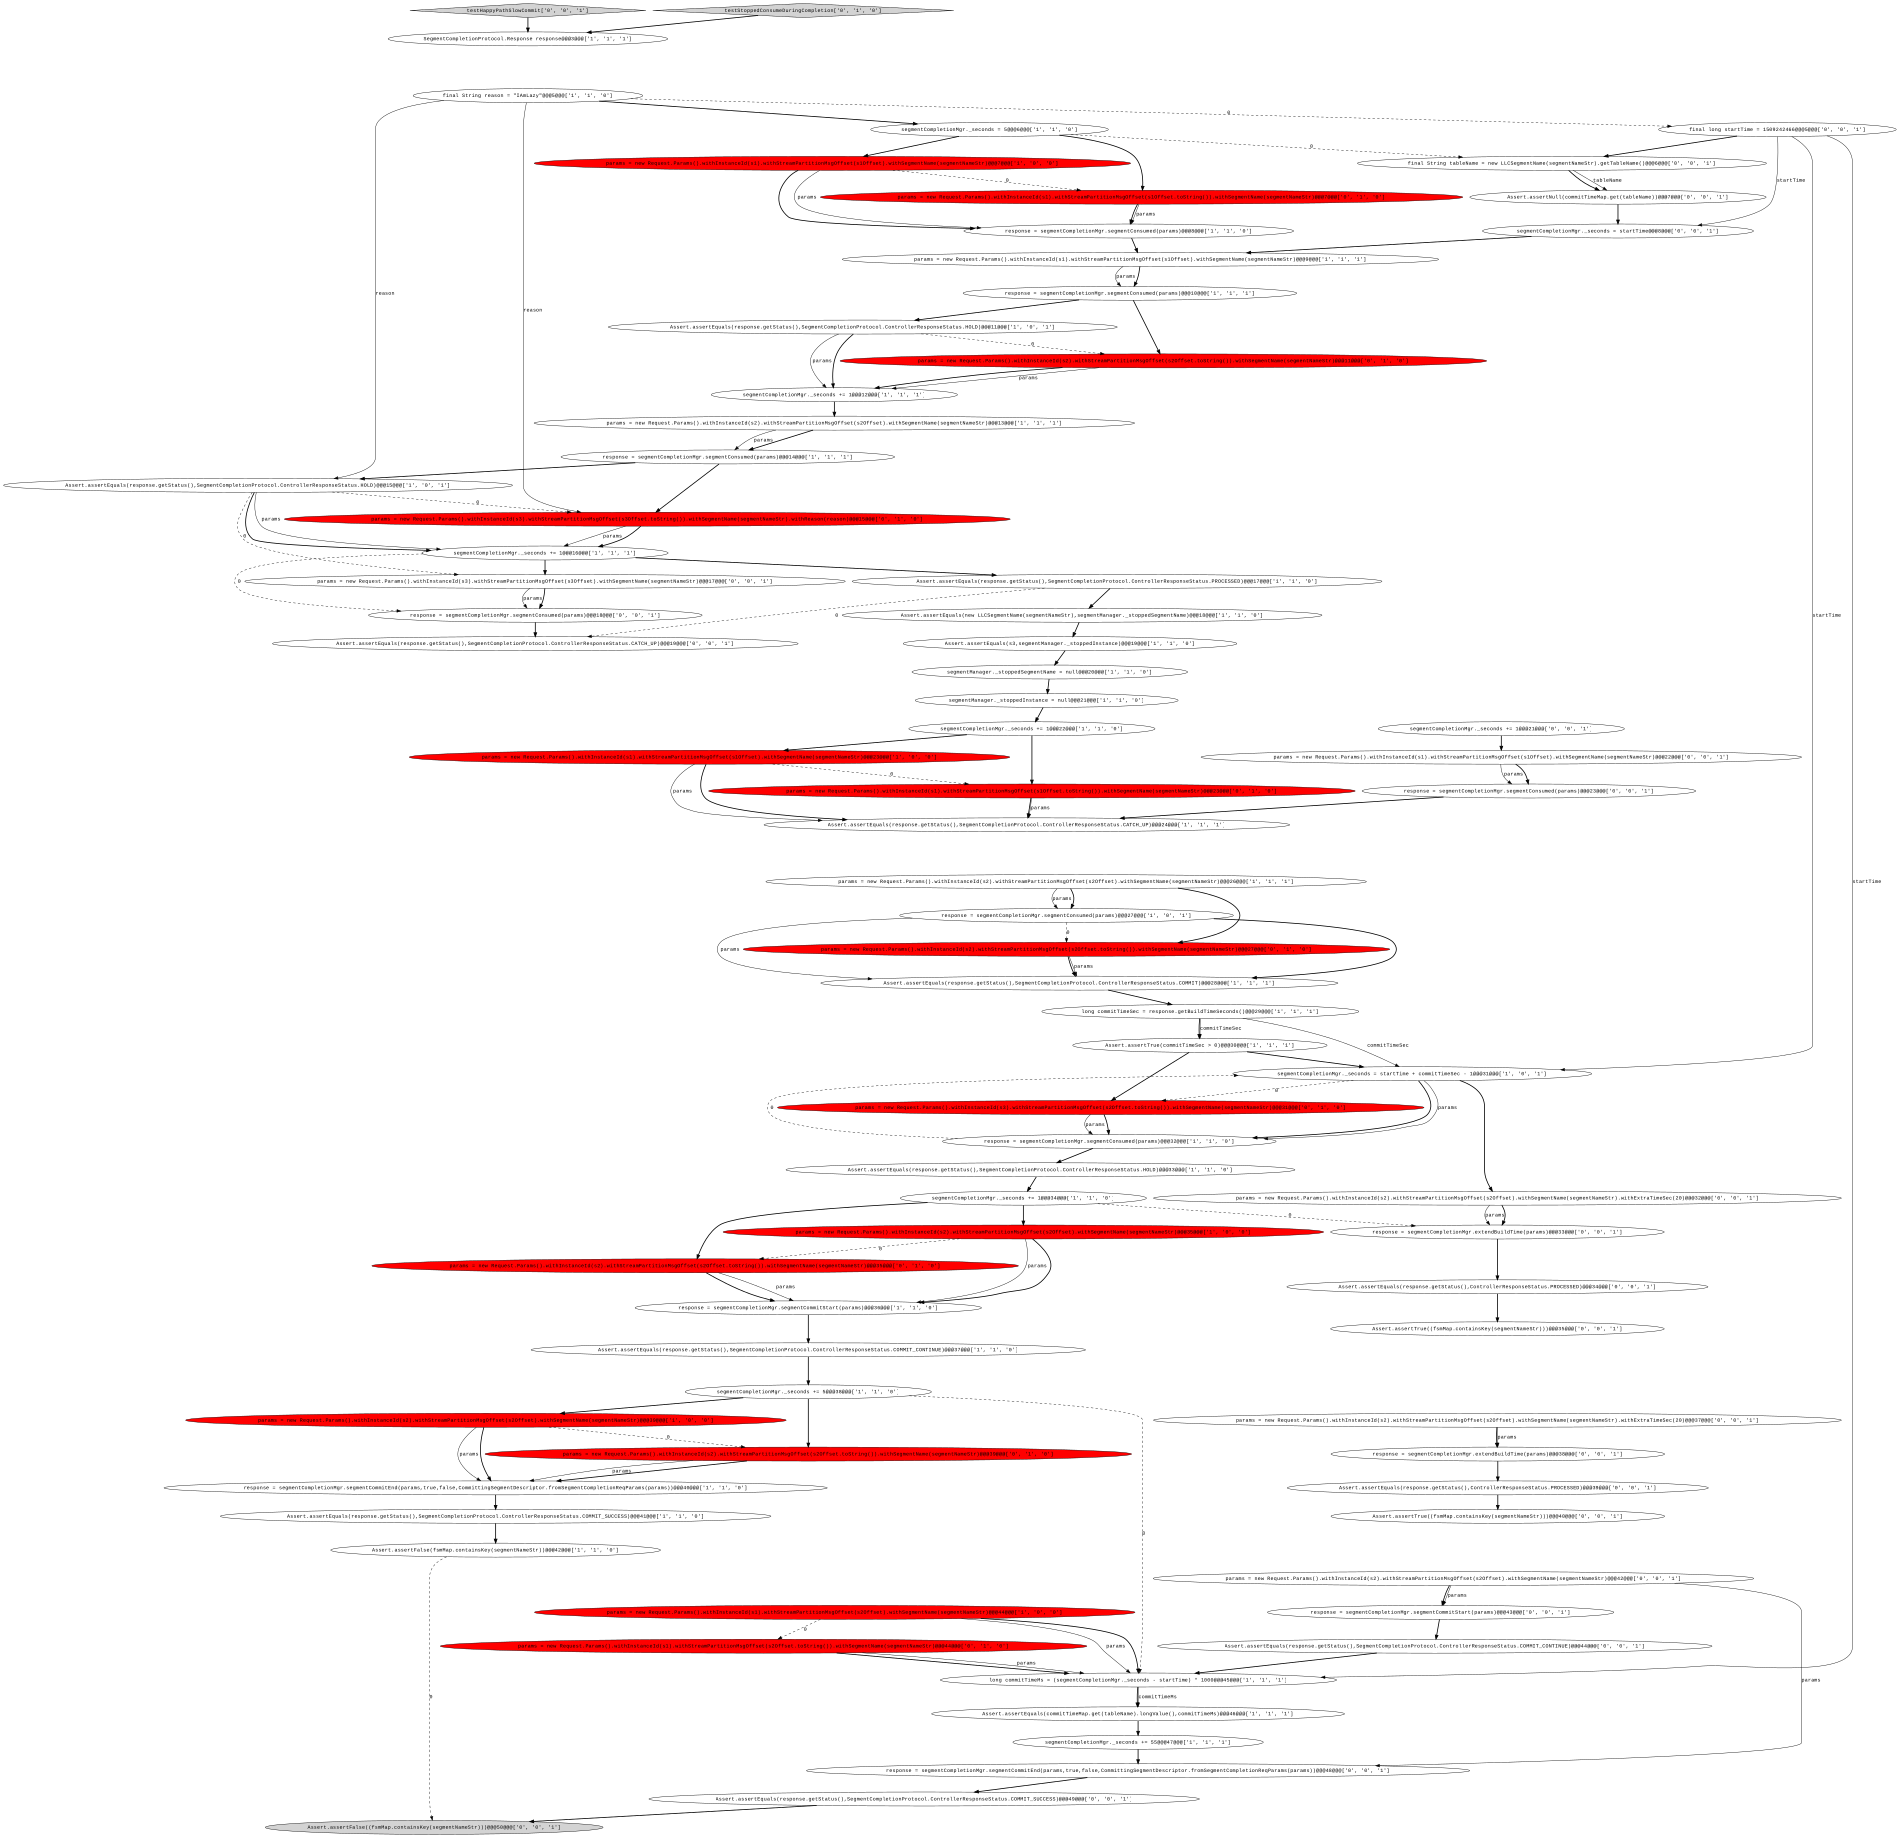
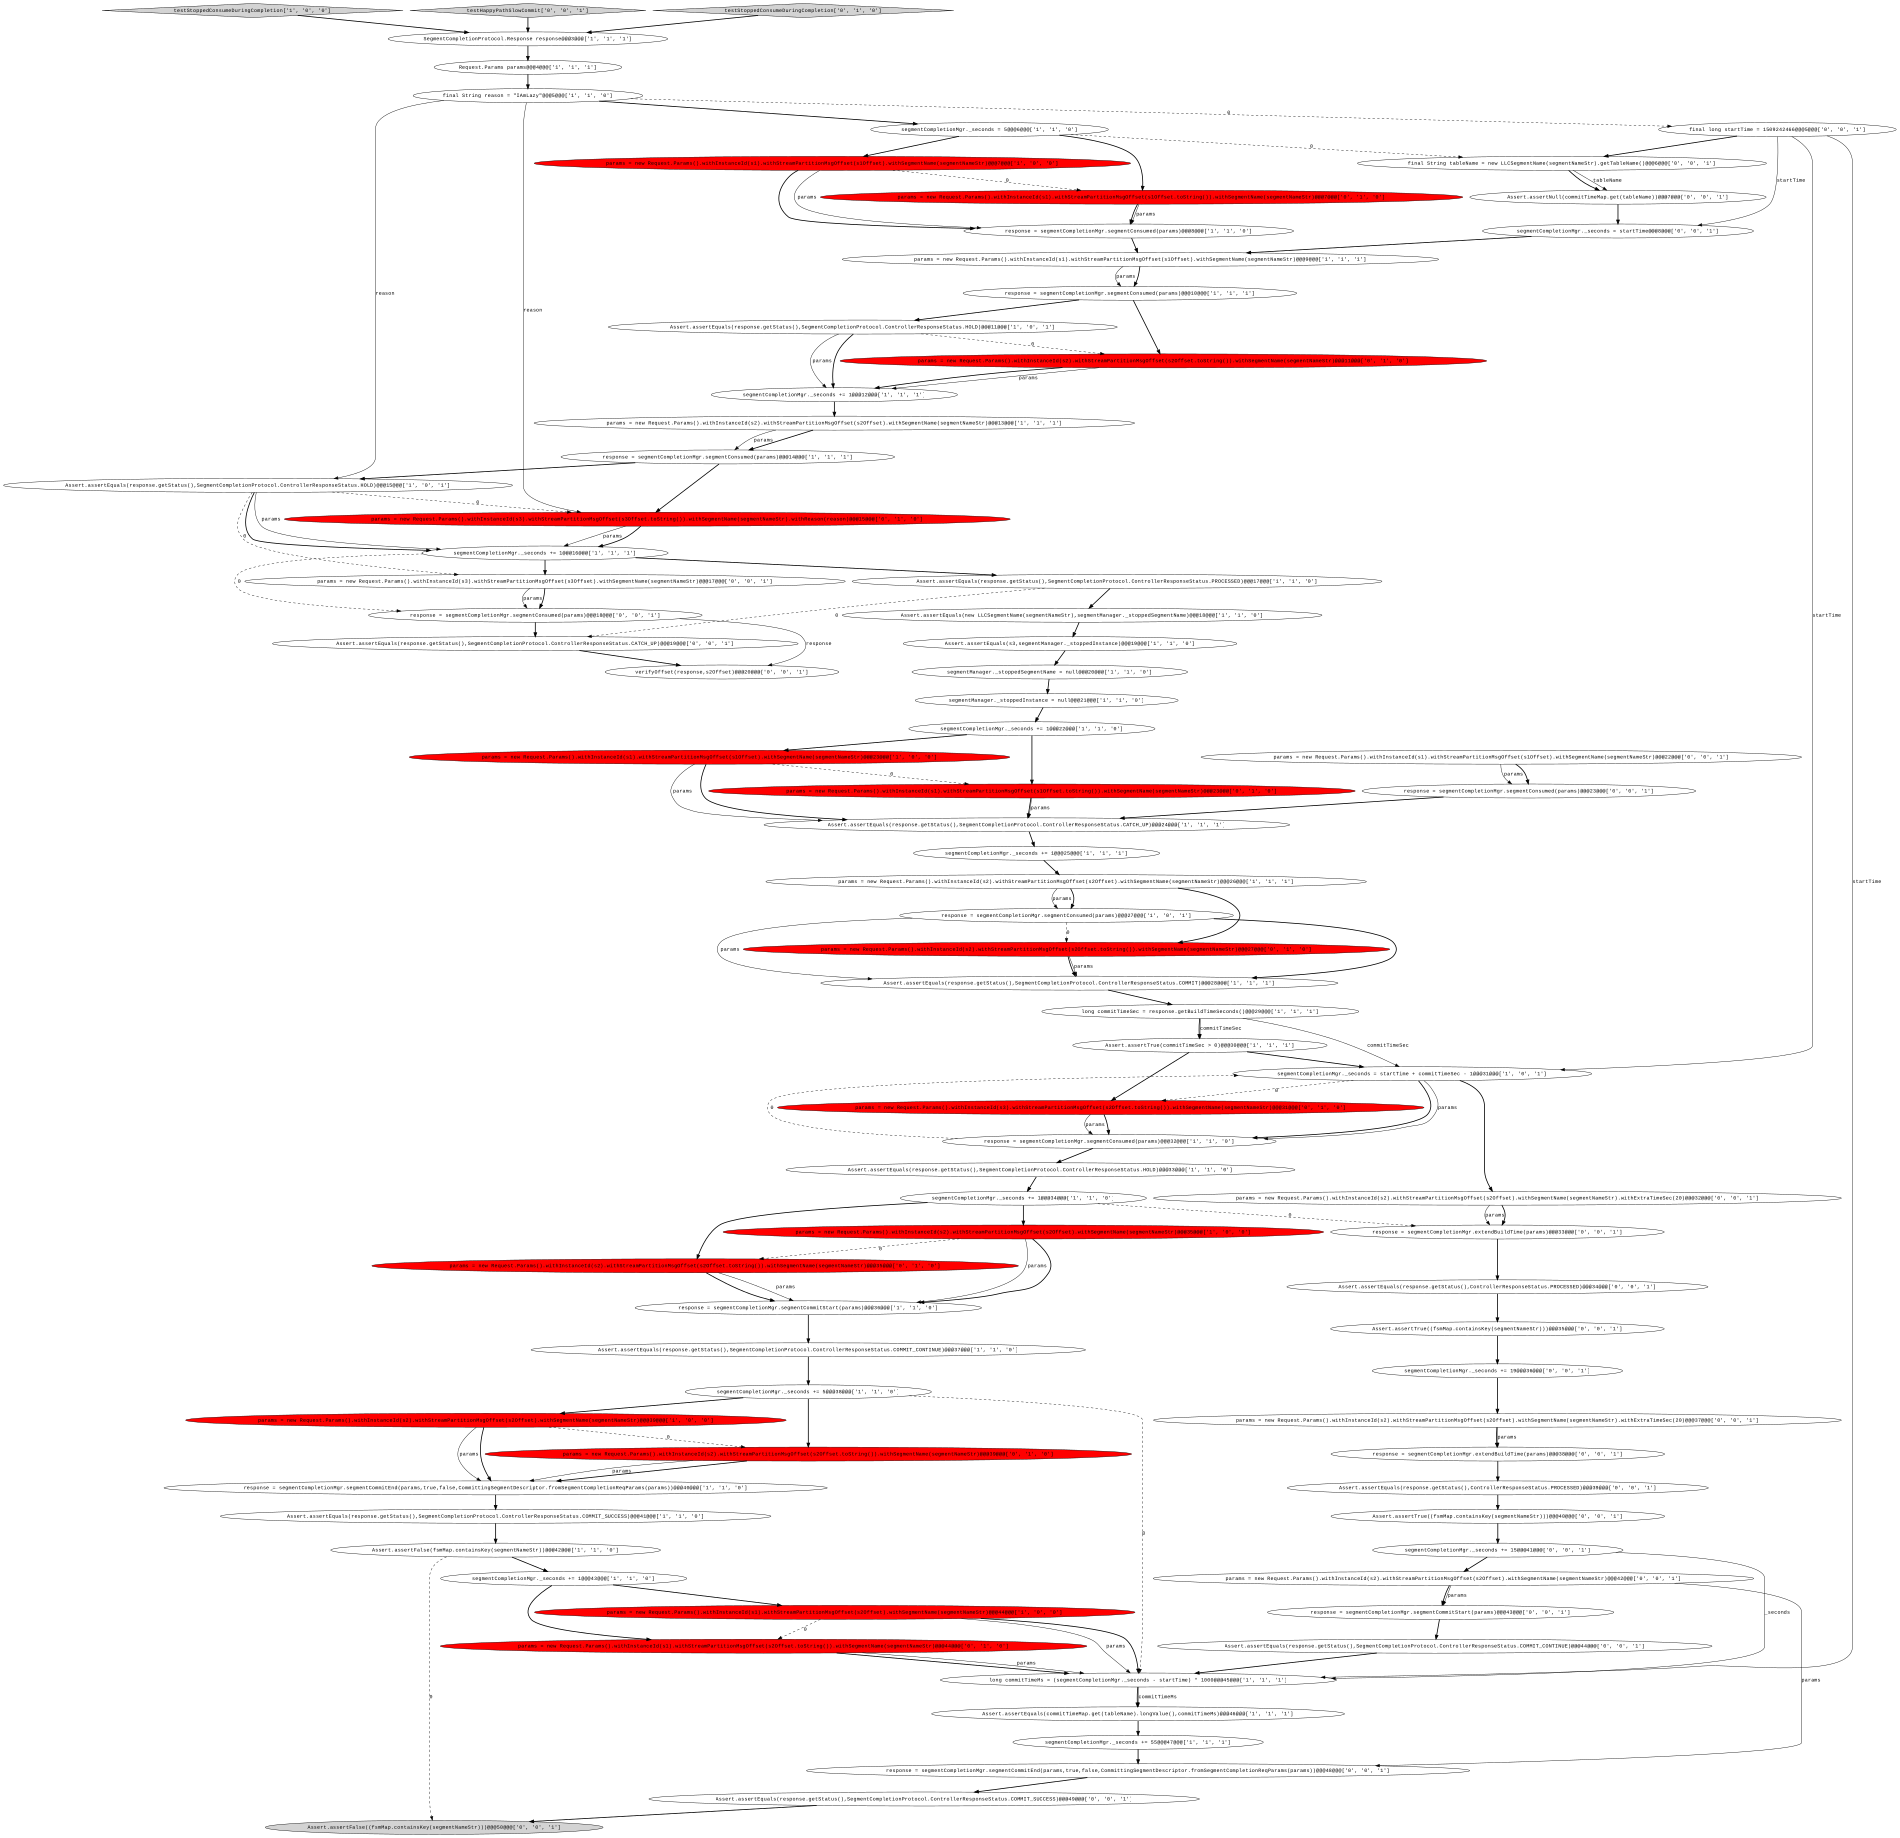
none -> (253, 10)
none -> (528, 67)
none -> (722, 672)
(1501, 729) -> none
none -> (1037, 853)
none -> (1497, 1371)
none -> (1498, 1550)
none -> (564, 1578)
